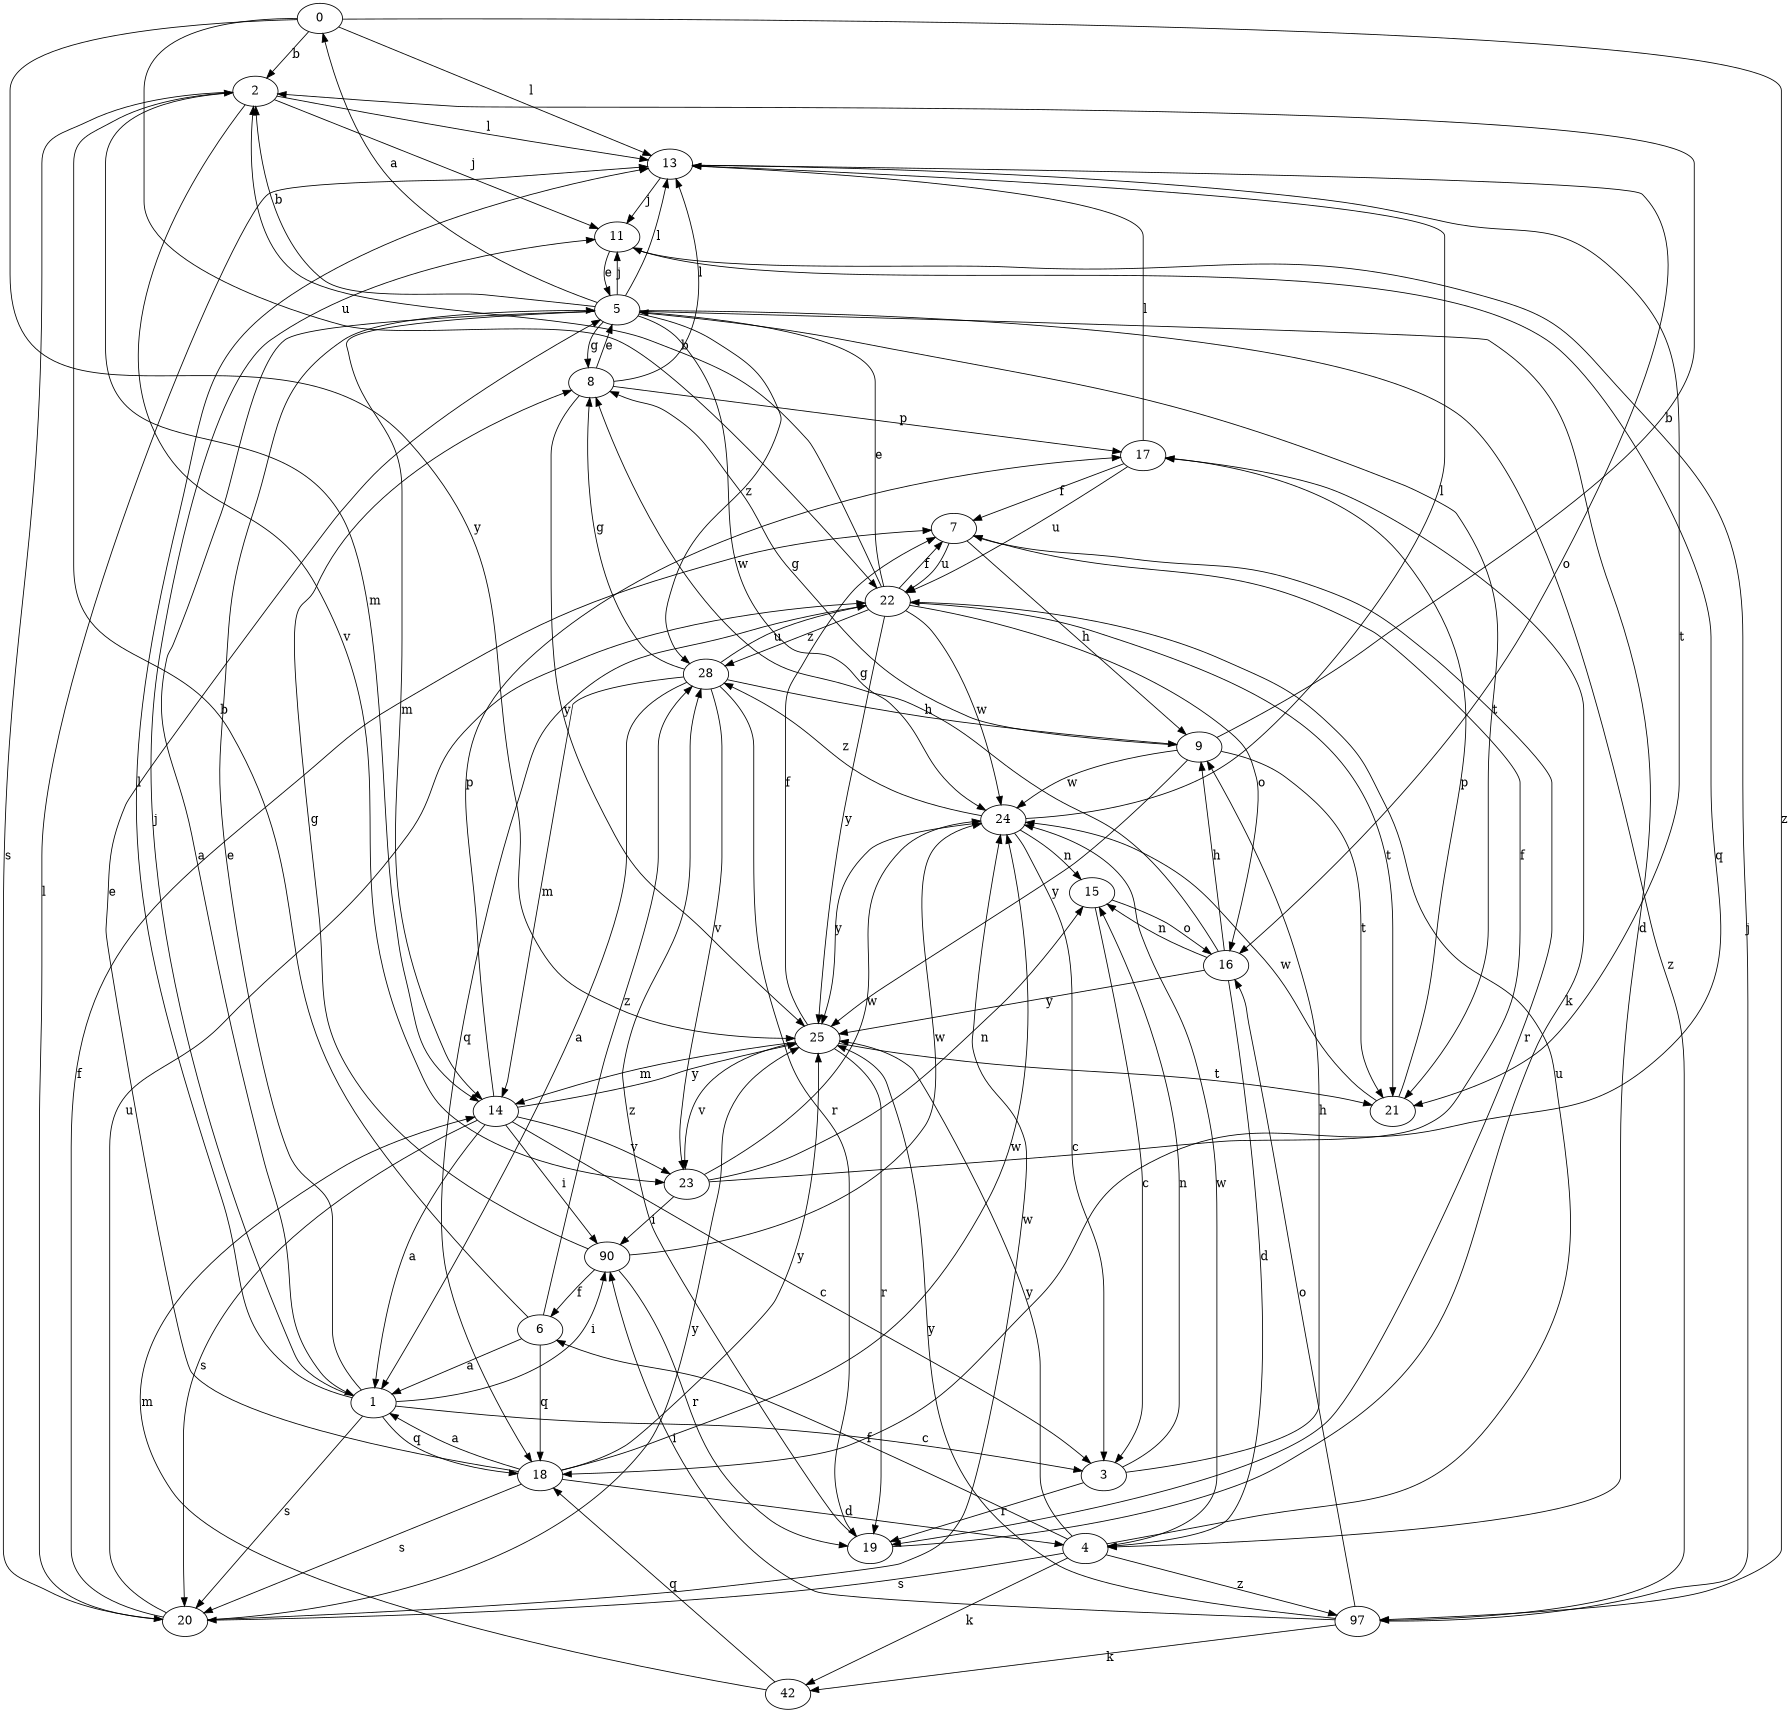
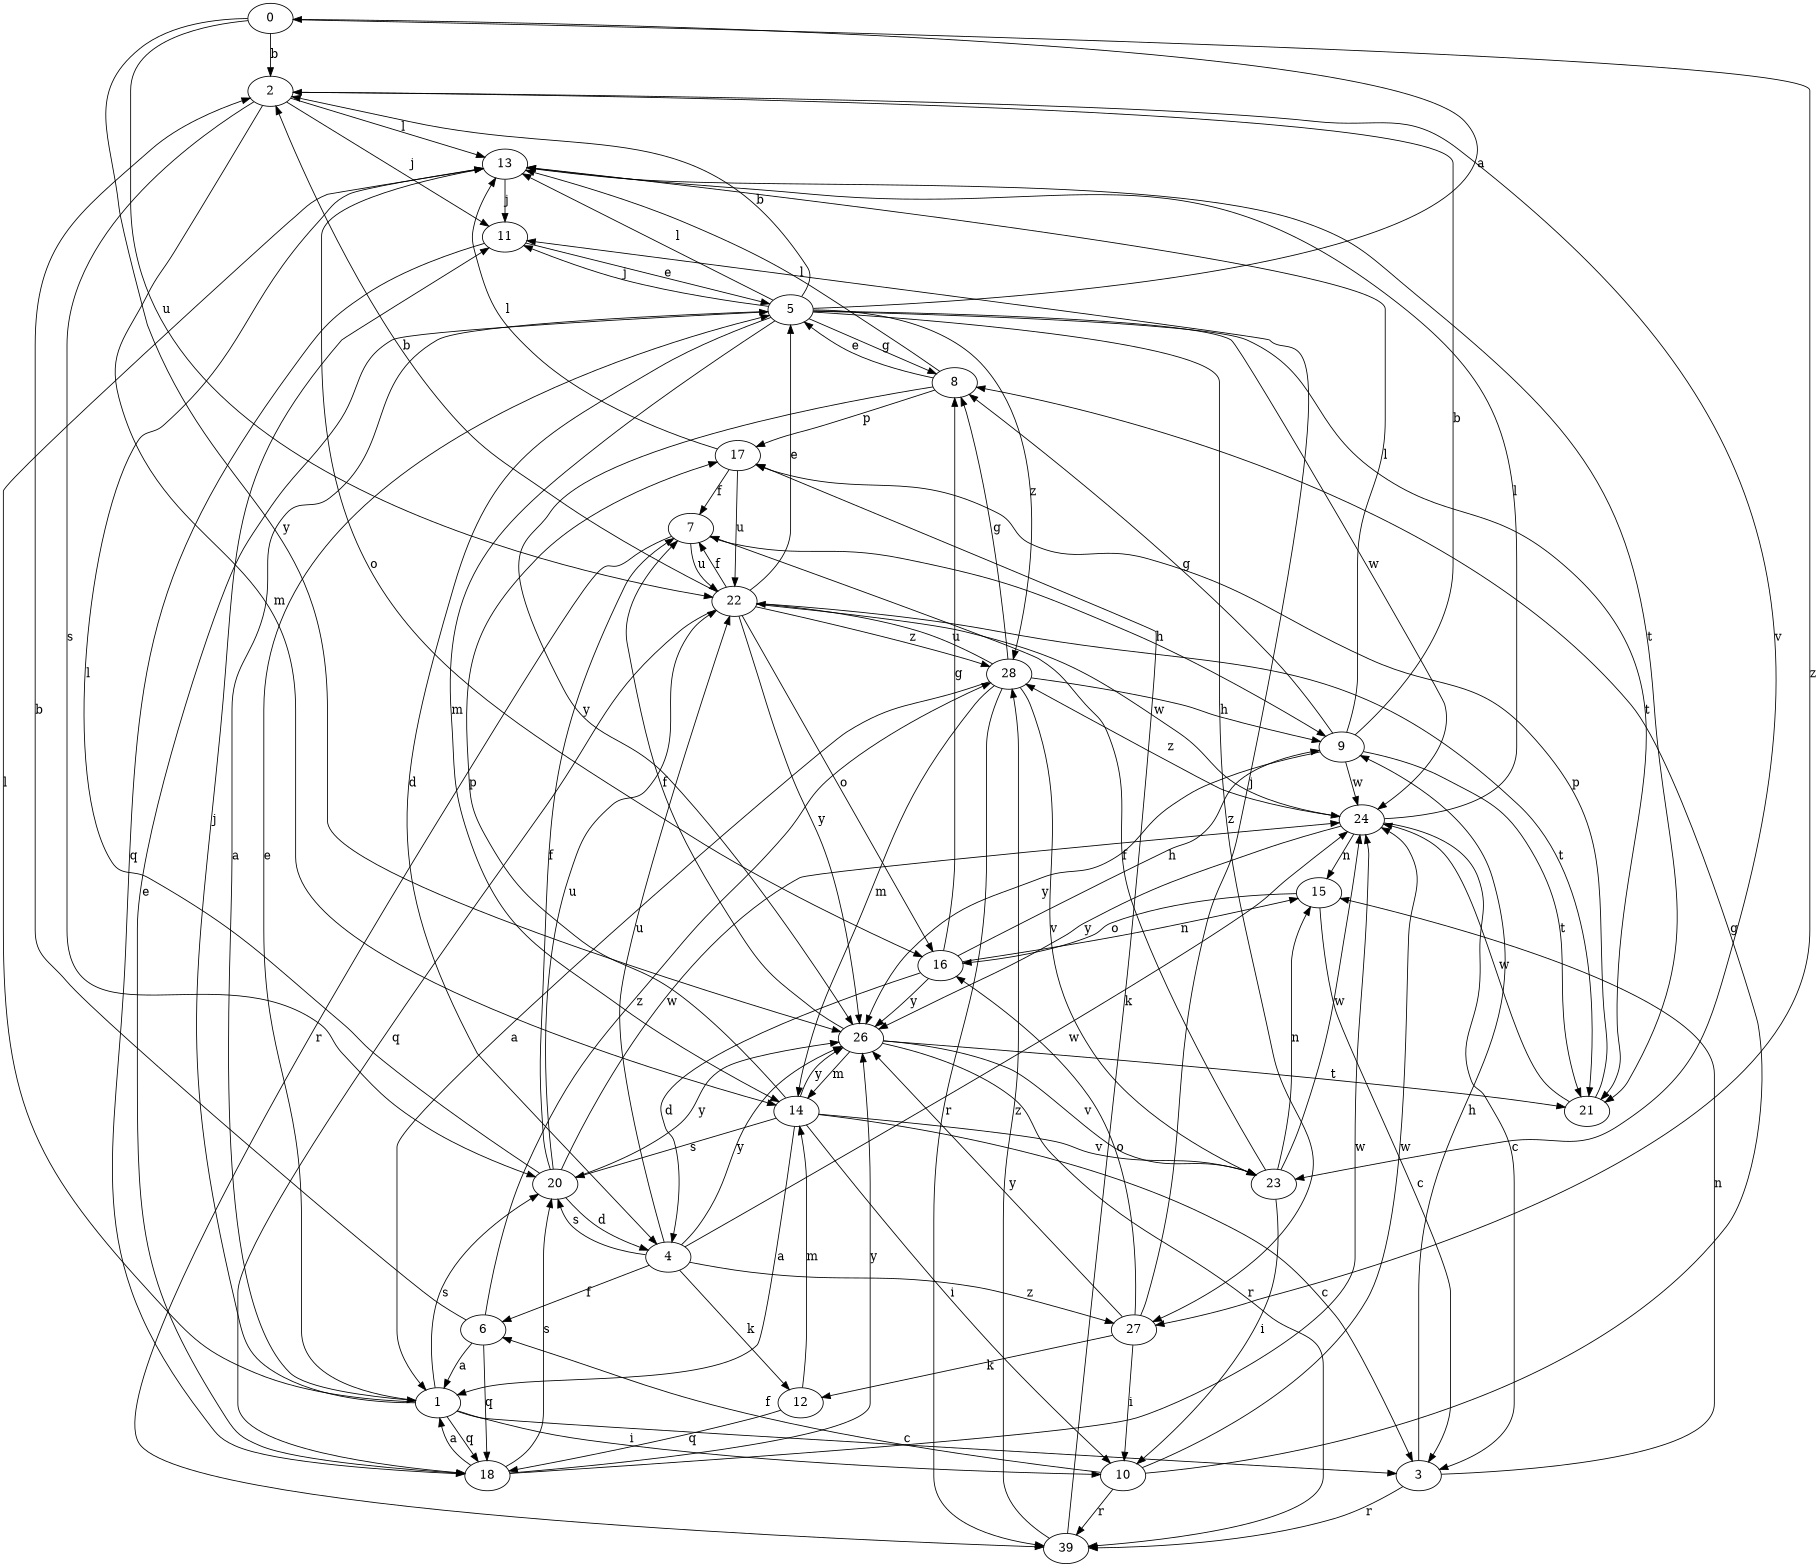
(491, 90) -> (1176, 253)
(817, 1038) -> (861, 1038)
(607, 1257) -> (1123, 1476)
(809, 1512) -> (599, 1228)
(870, 1549) -> (1066, 1549)
(1358, 1621) -> (1134, 1330)
(788, 1694) -> (801, 1403)
